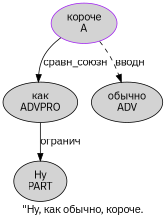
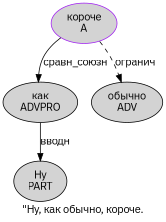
(130, 63) -> (135, 63)
(61, 142) -> (55, 142)
